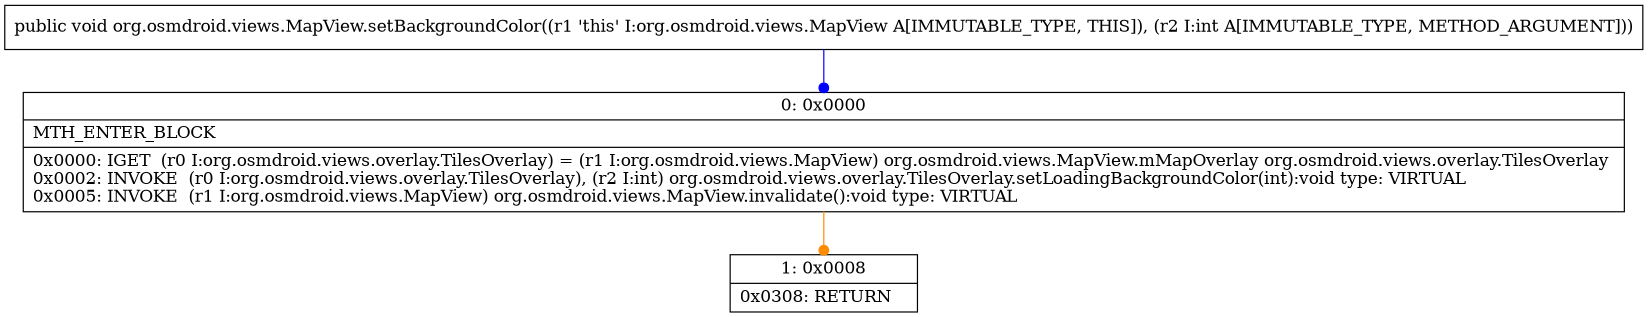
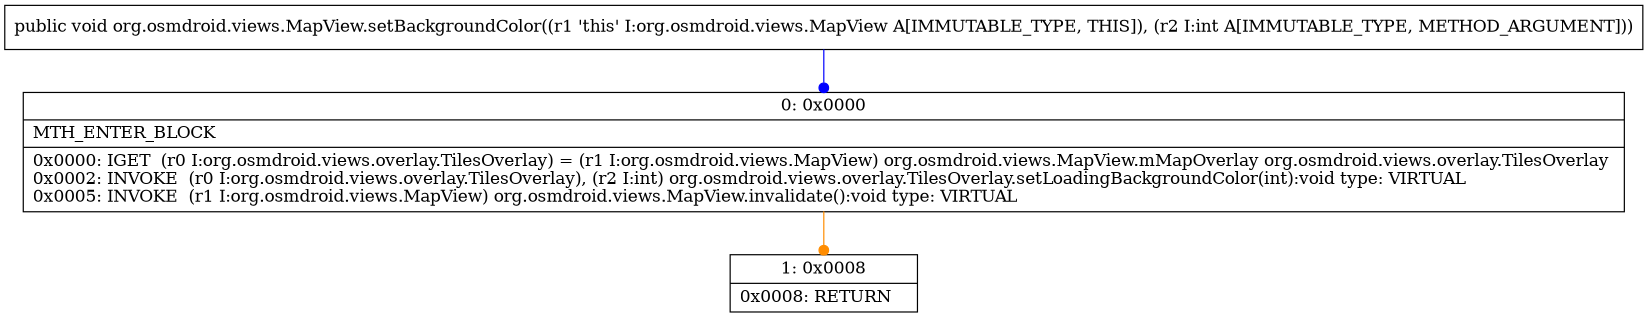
(824, 297) -> (824, 297)
